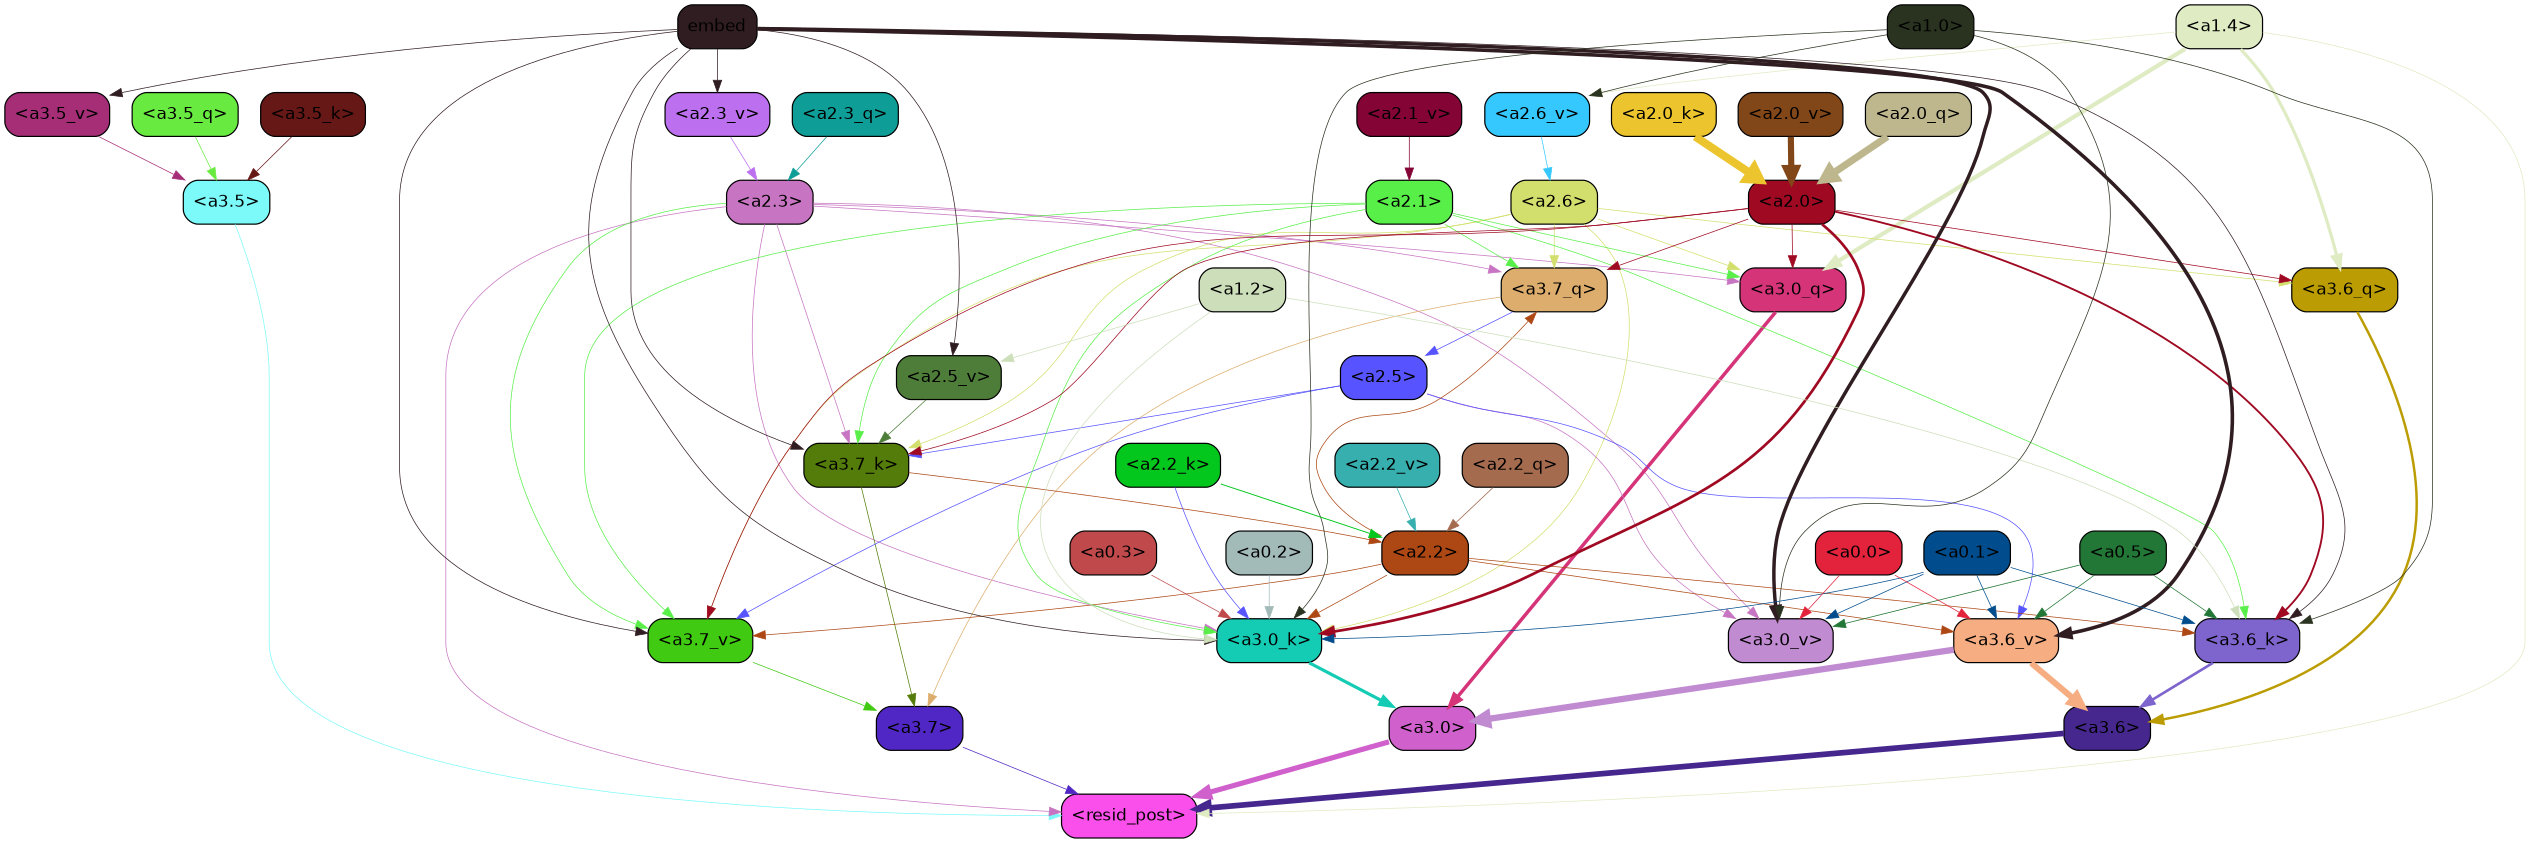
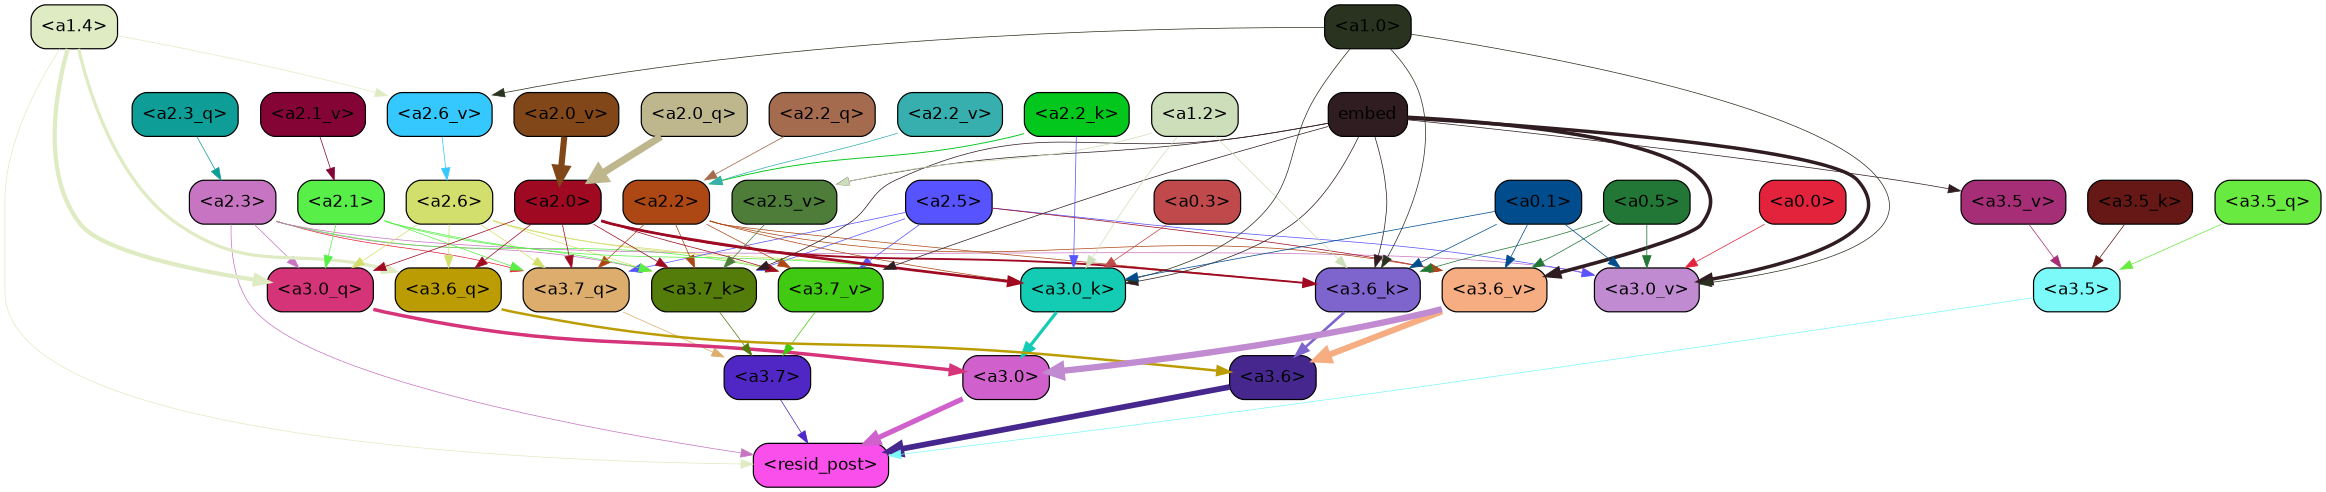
(717, 114) -> none
(1664, 114) -> none
(1152, 224) -> (393, 246)
(822, 245) -> none
(1486, 325) -> (773, 240)
(1876, 376) -> none
(1603, 466) -> (1288, 237)
(1757, 498) -> (1212, 234)
(1140, 503) -> (683, 241)
(862, 535) -> none
(1269, 553) -> none
(1927, 594) -> none
